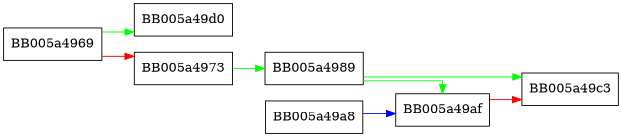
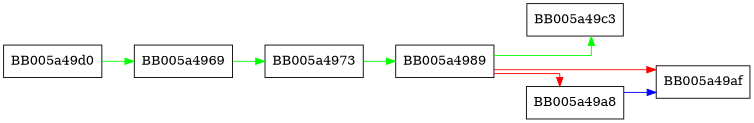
(114, 32) -> (114, 61)
(114, 56) -> (244, 61)
none -> (529, 74)
(405, 81) -> (570, 70)
(501, 100) -> none
